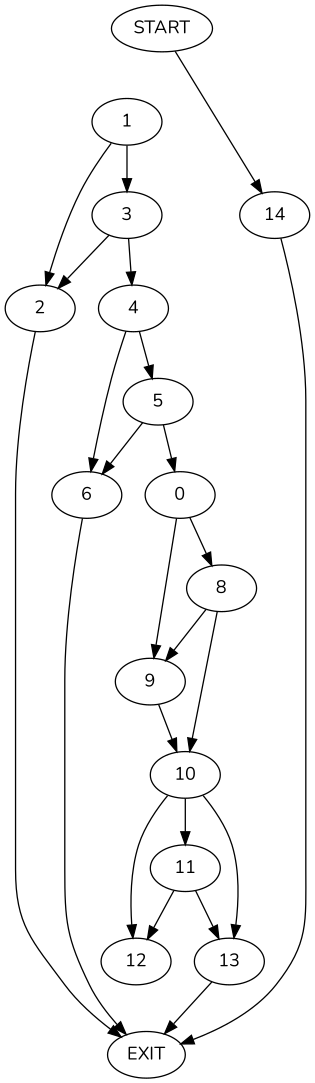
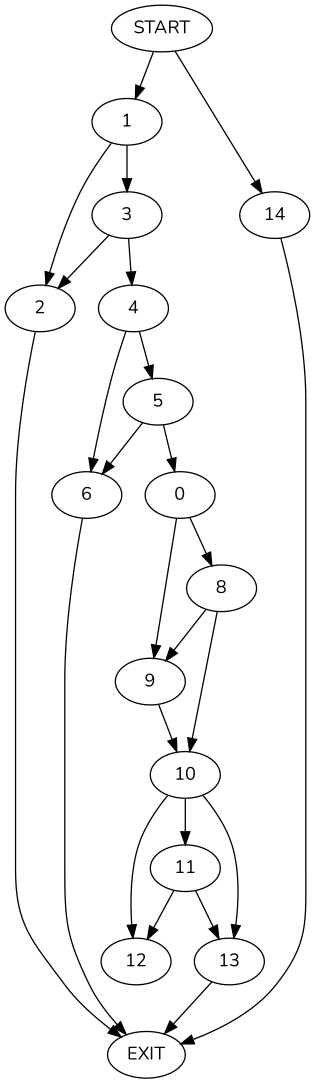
none -> (147, 69)
